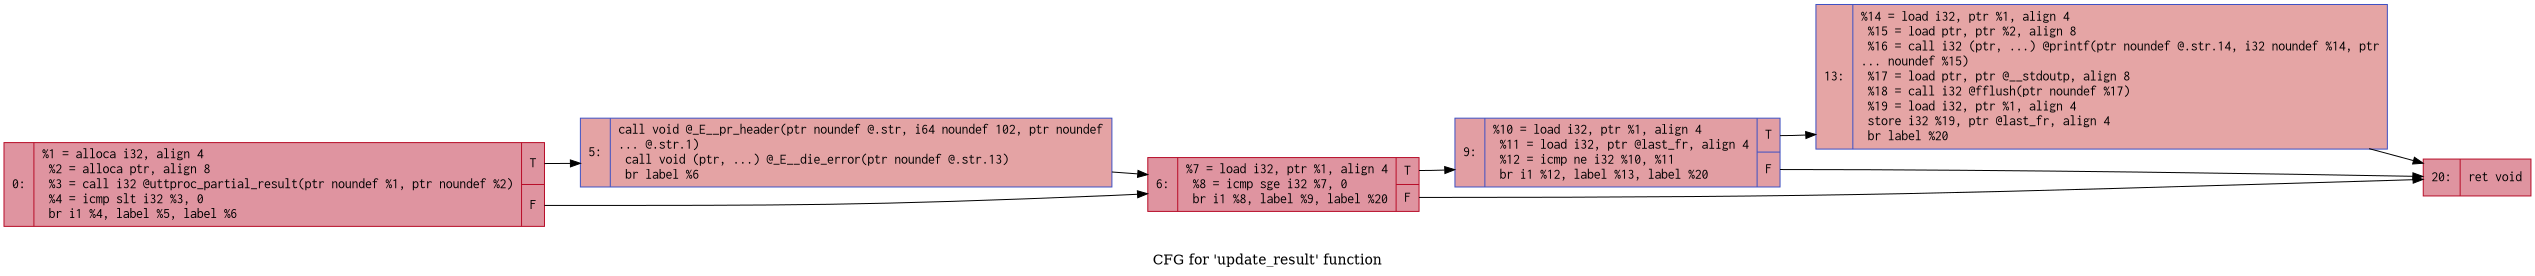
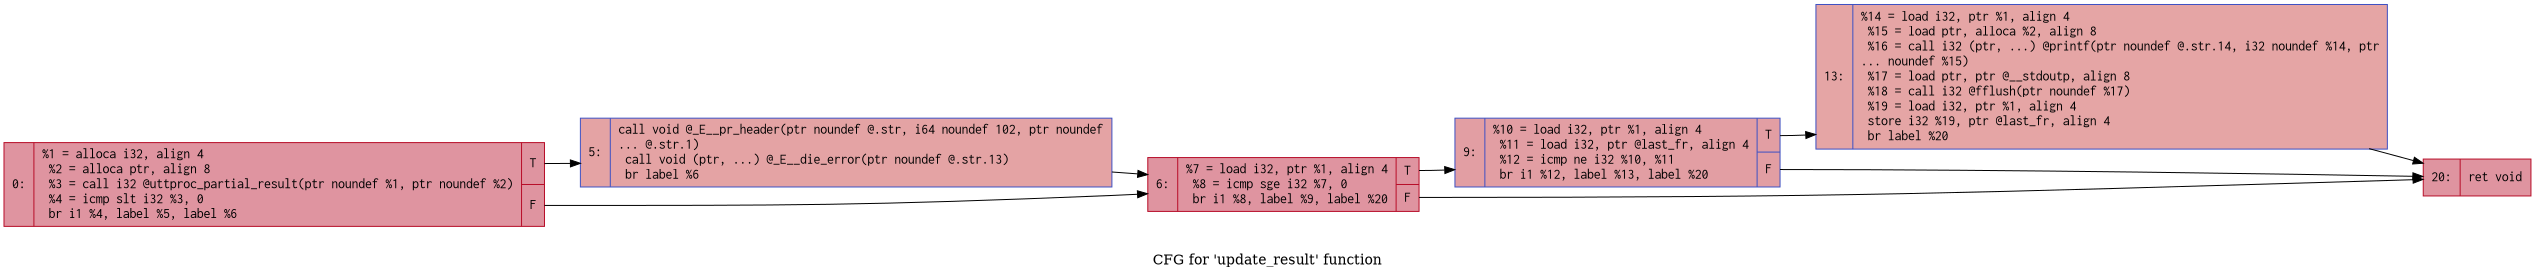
(1969, 31) -> (1979, 31)
